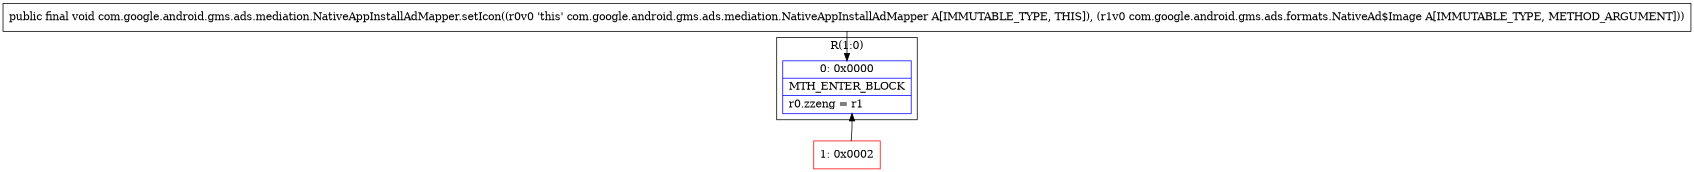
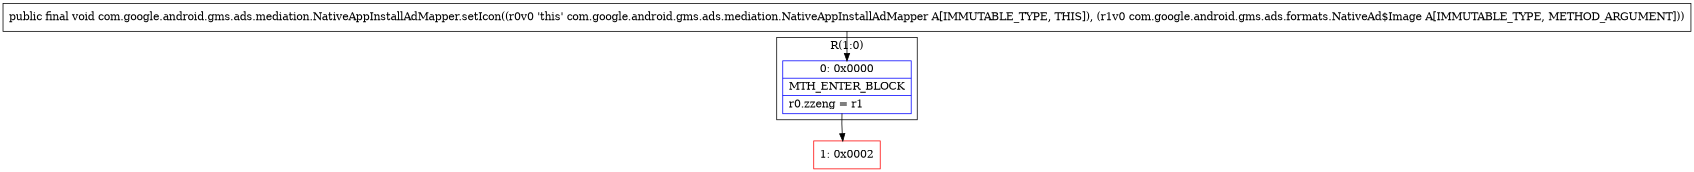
(852, 131) -> (842, 124)
